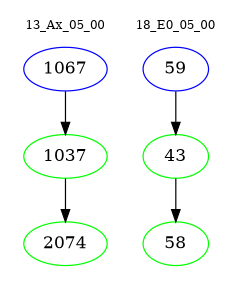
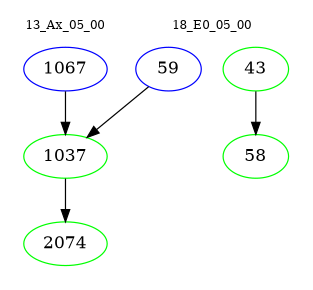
(176, 107) -> (134, 98)
